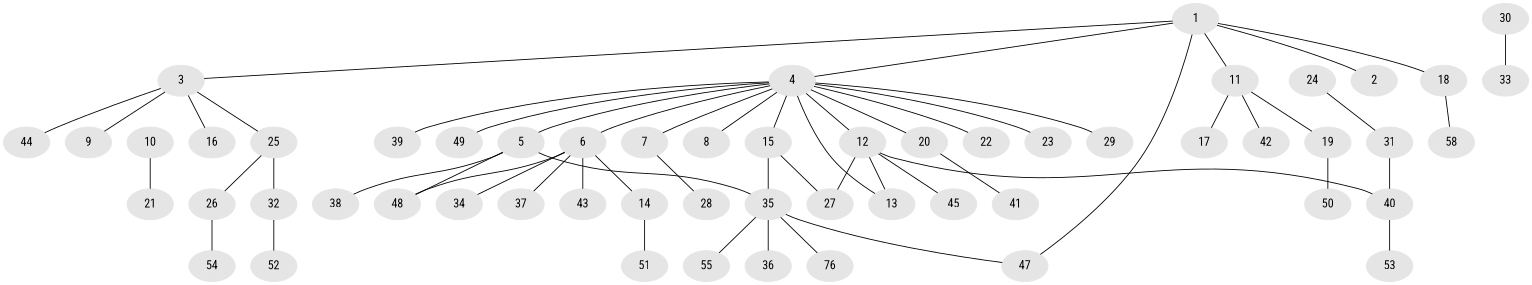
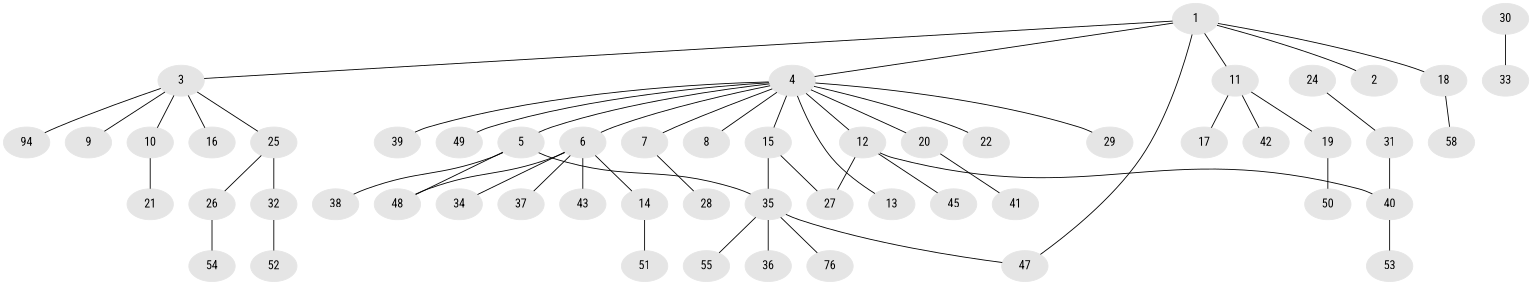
none -> (166, 112)
(27, 142) -> (27, 142)
(1048, 142) -> none
(877, 173) -> none
